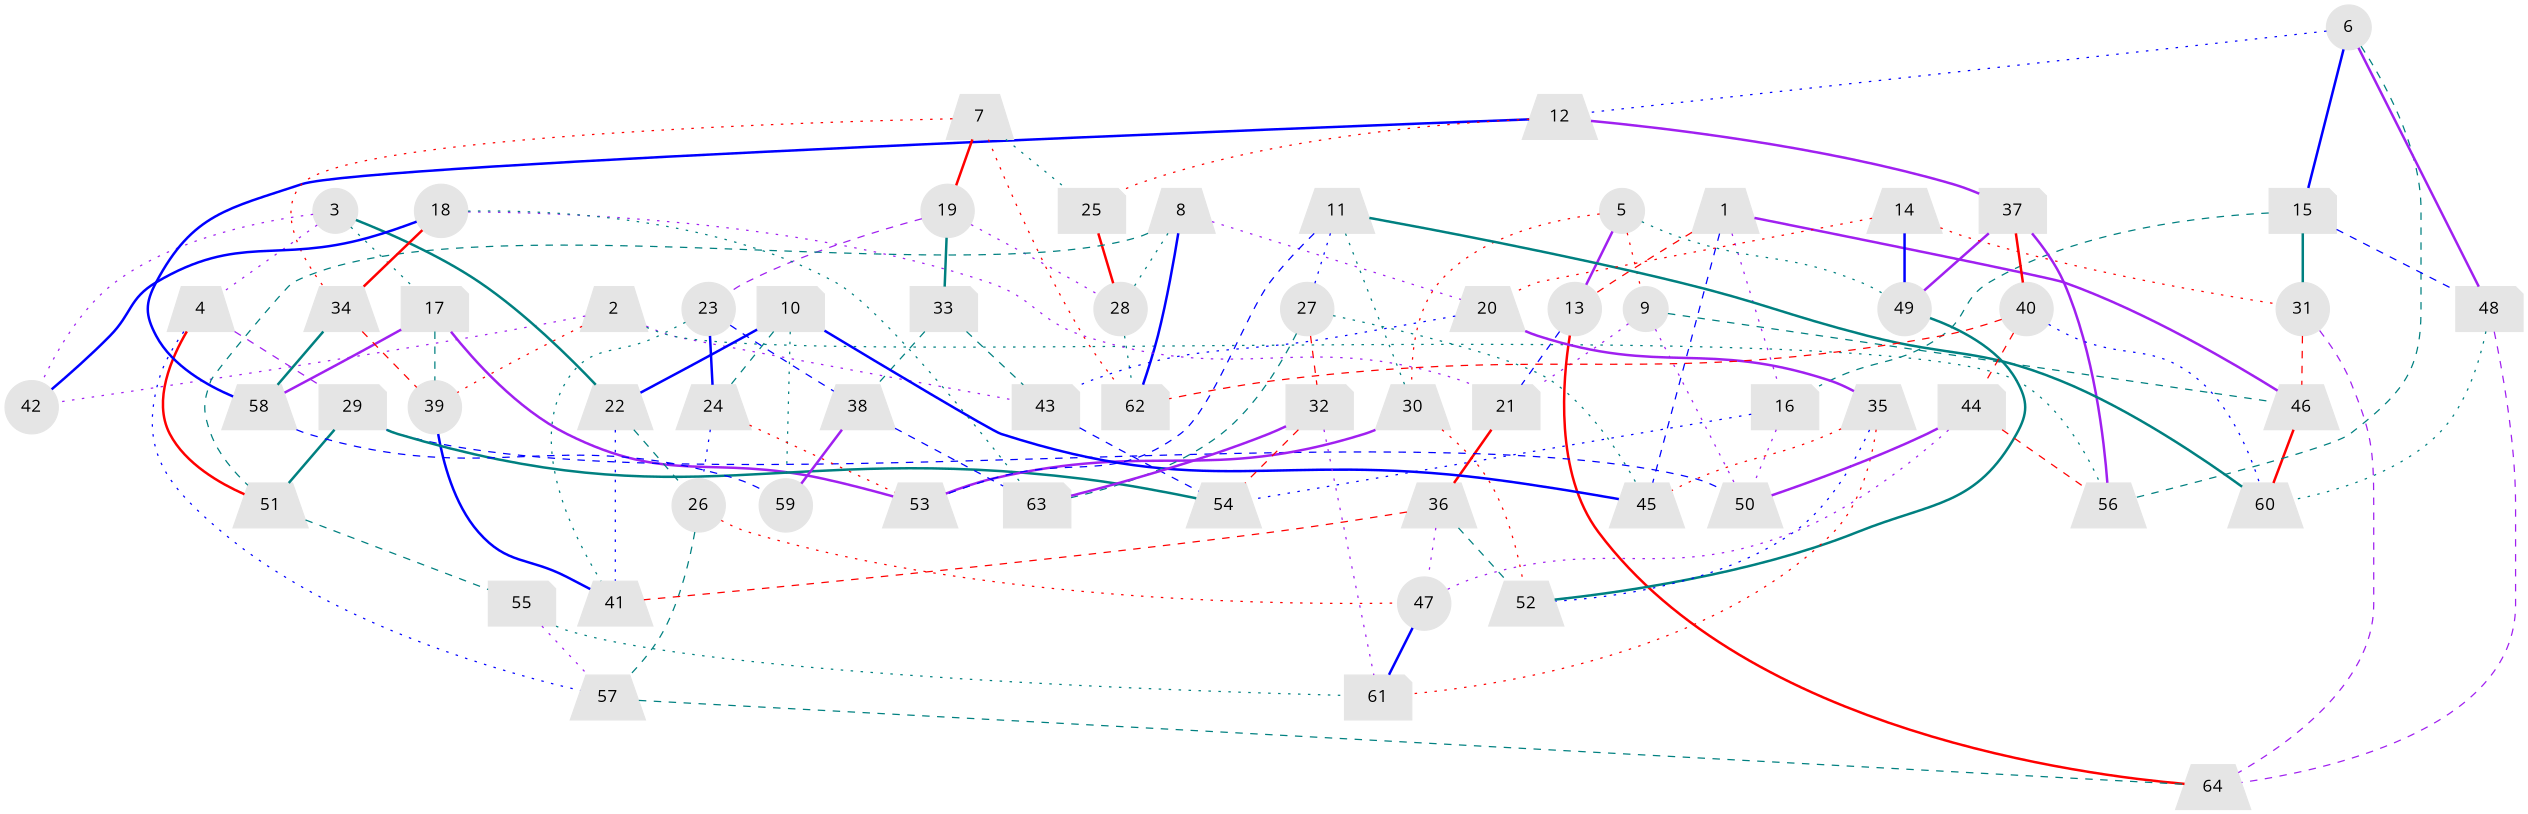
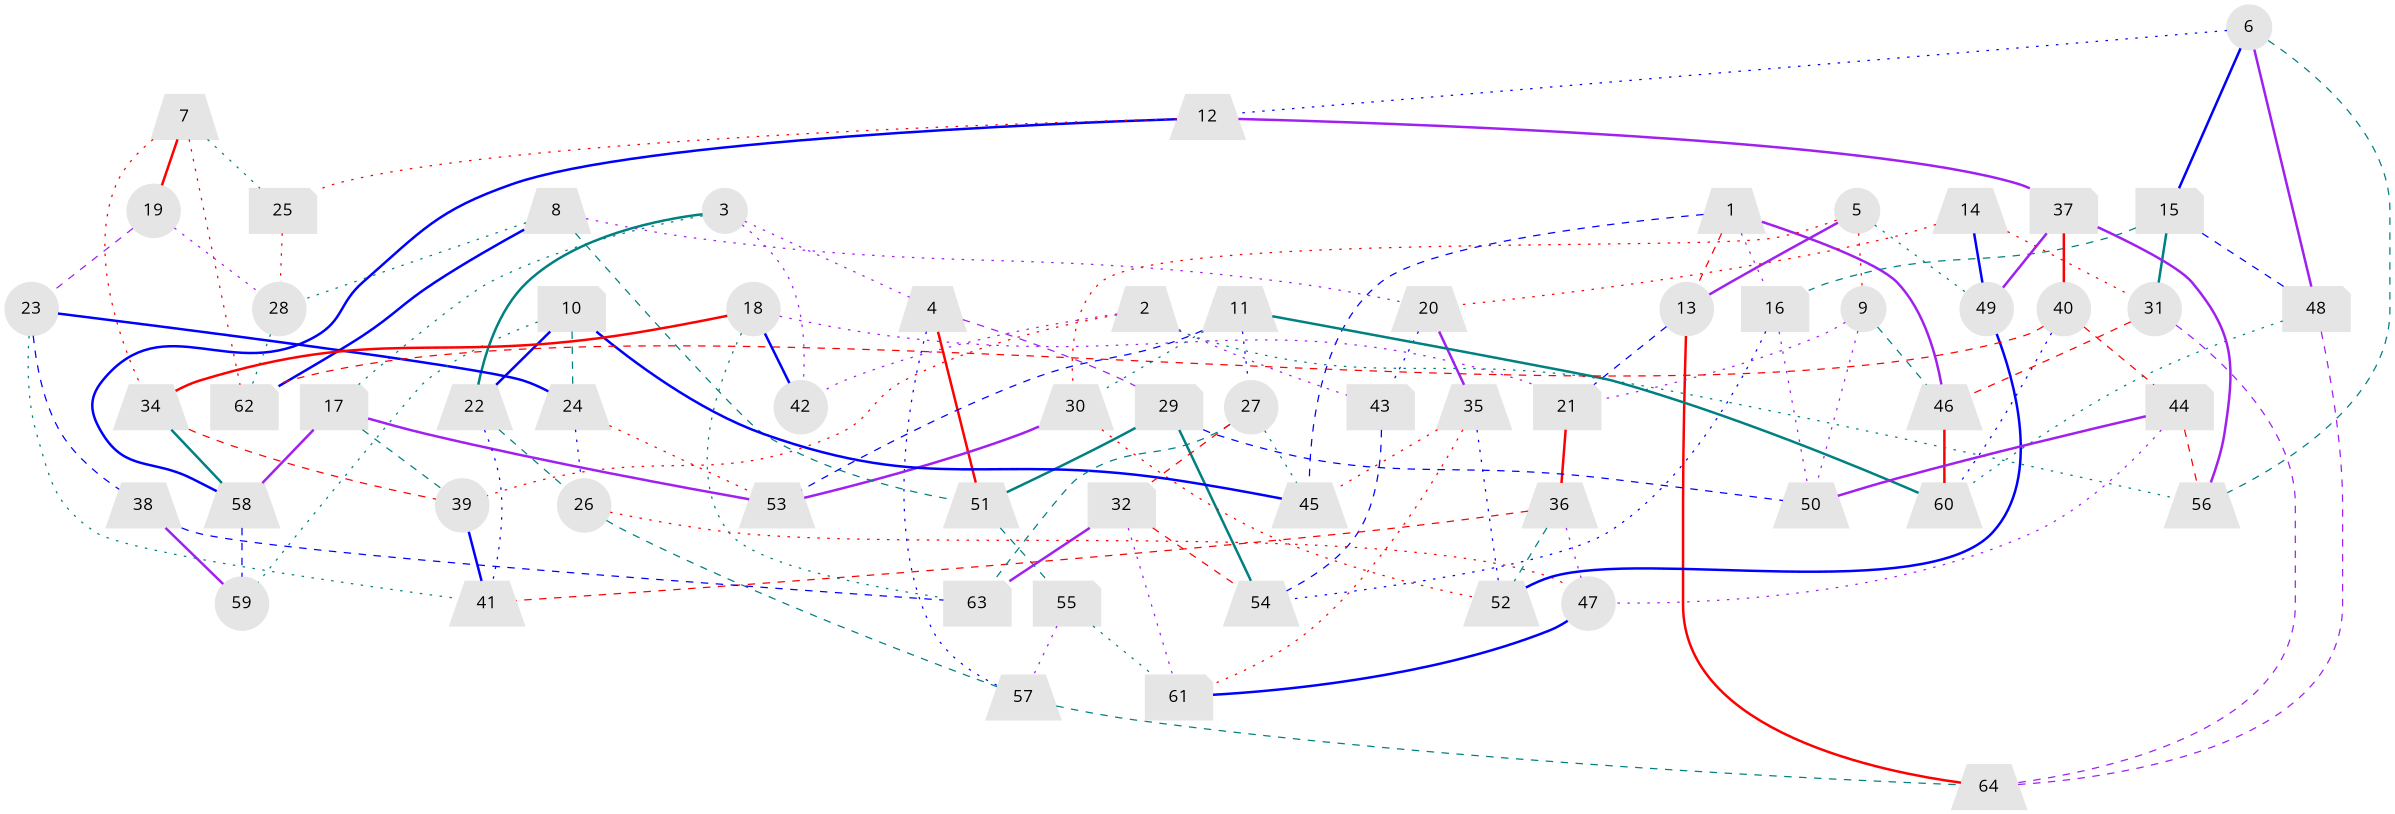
(1106, 258) -> (281, 258)
(944, 309) -> none
(1880, 524) -> (1866, 570)
